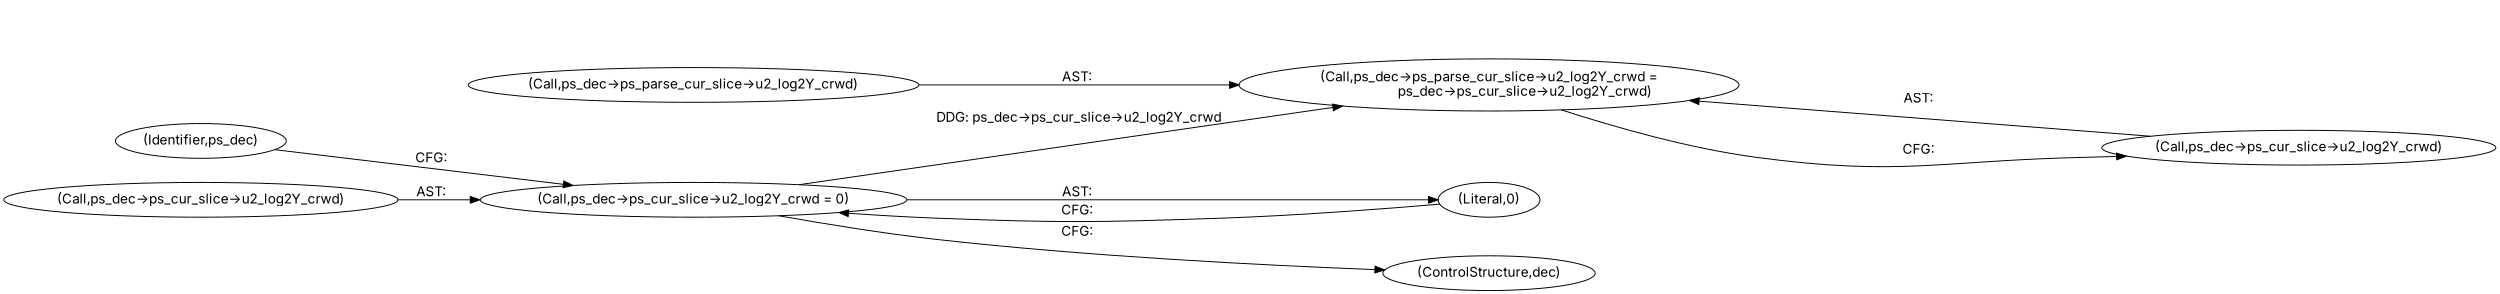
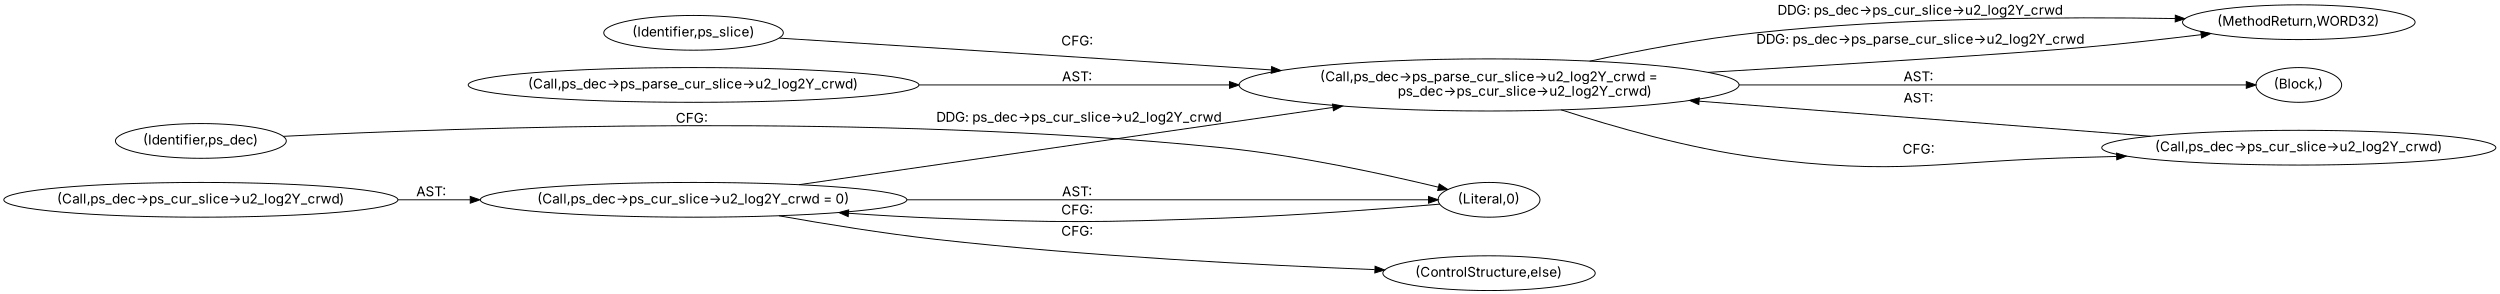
none -> (2299, 22)
none -> (694, 33)
none -> (2299, 85)
(419, 167) -> (863, 128)
(1489, 273) -> (1489, 273)
